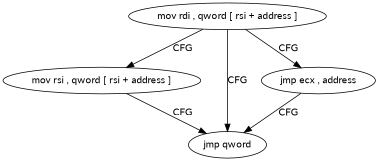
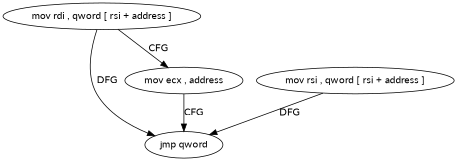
(168, 47) -> none
(238, 81) -> (107, 81)
(318, 81) -> (184, 81)
(183, 113) -> (290, 113)
